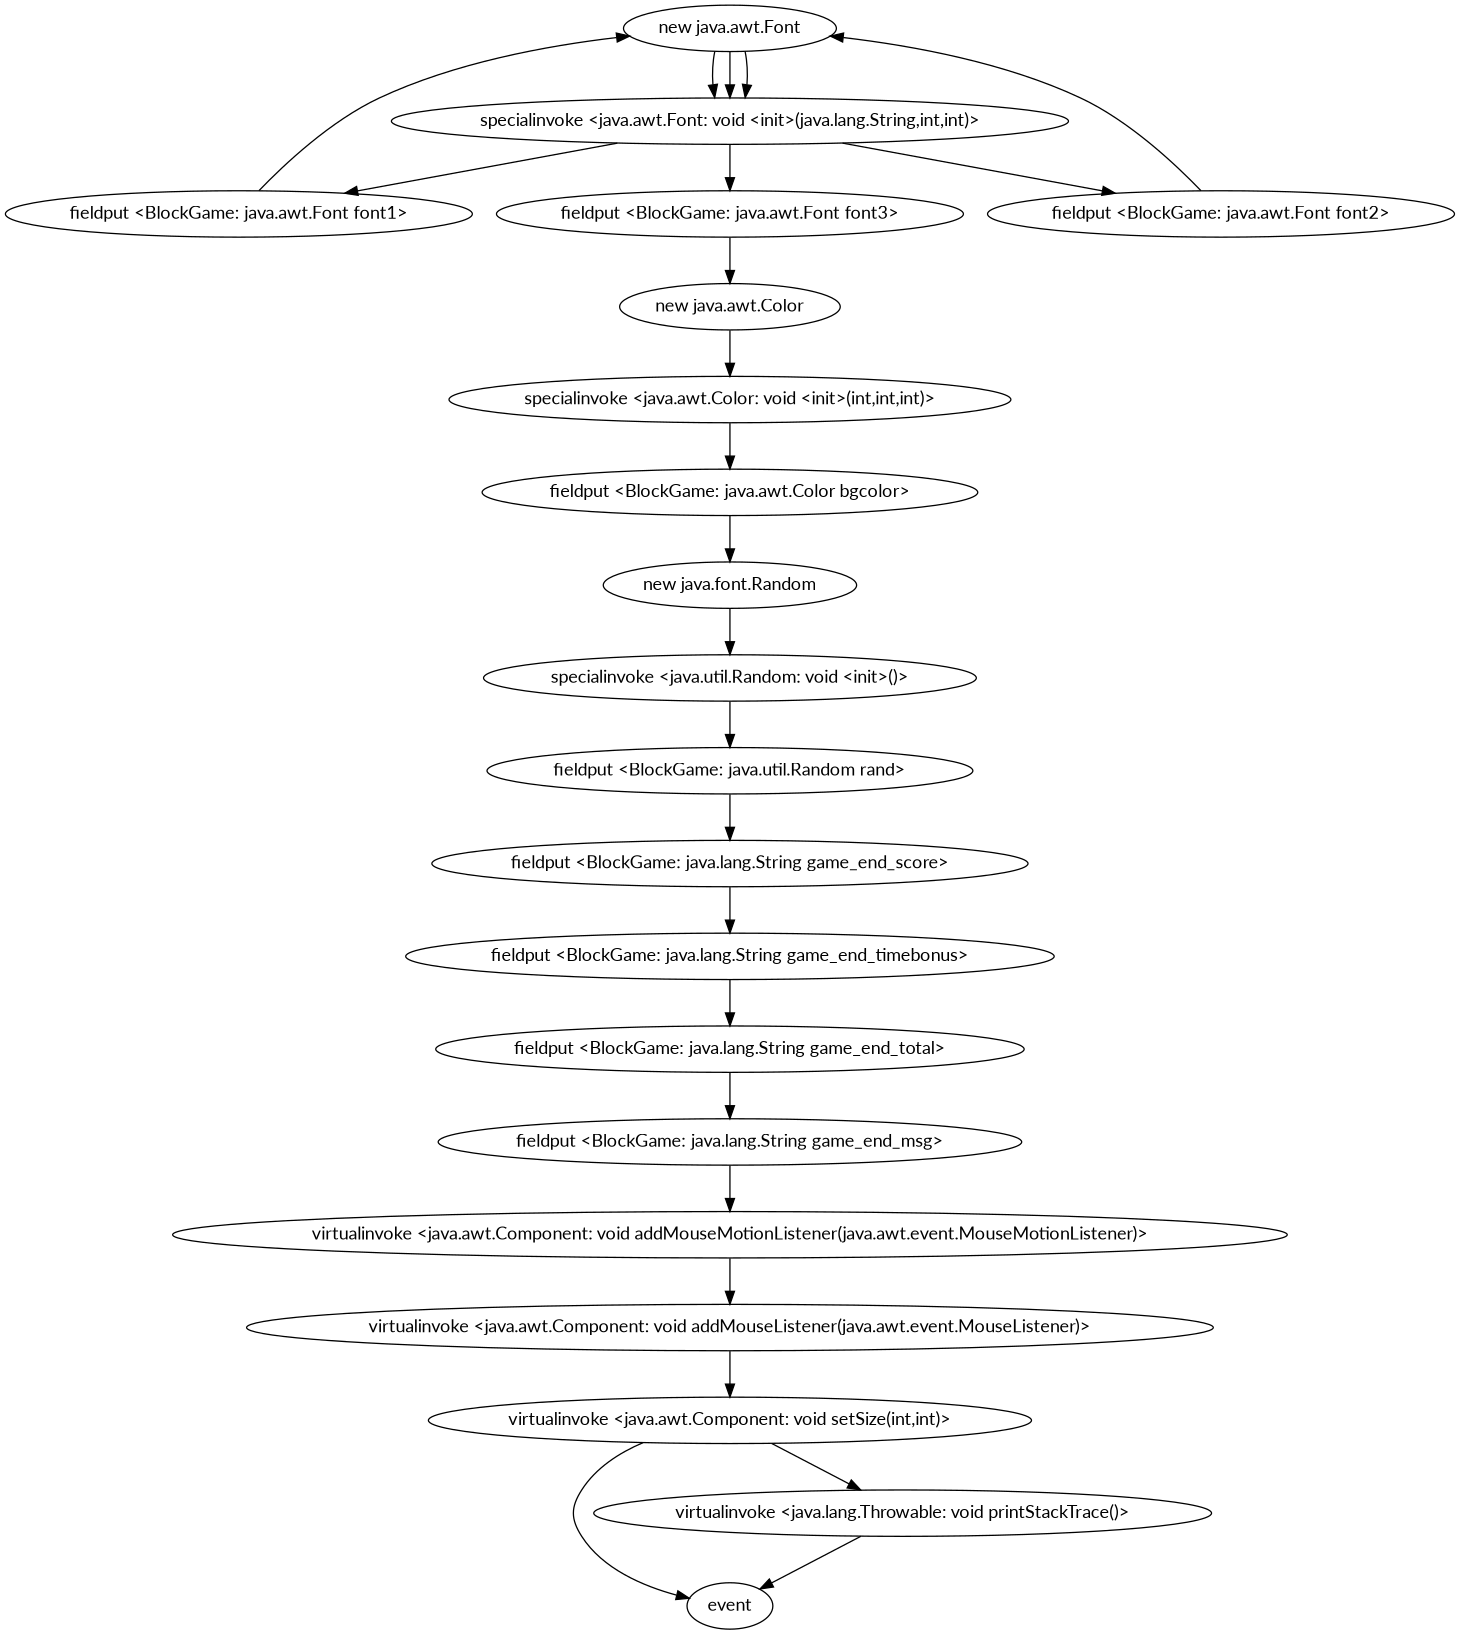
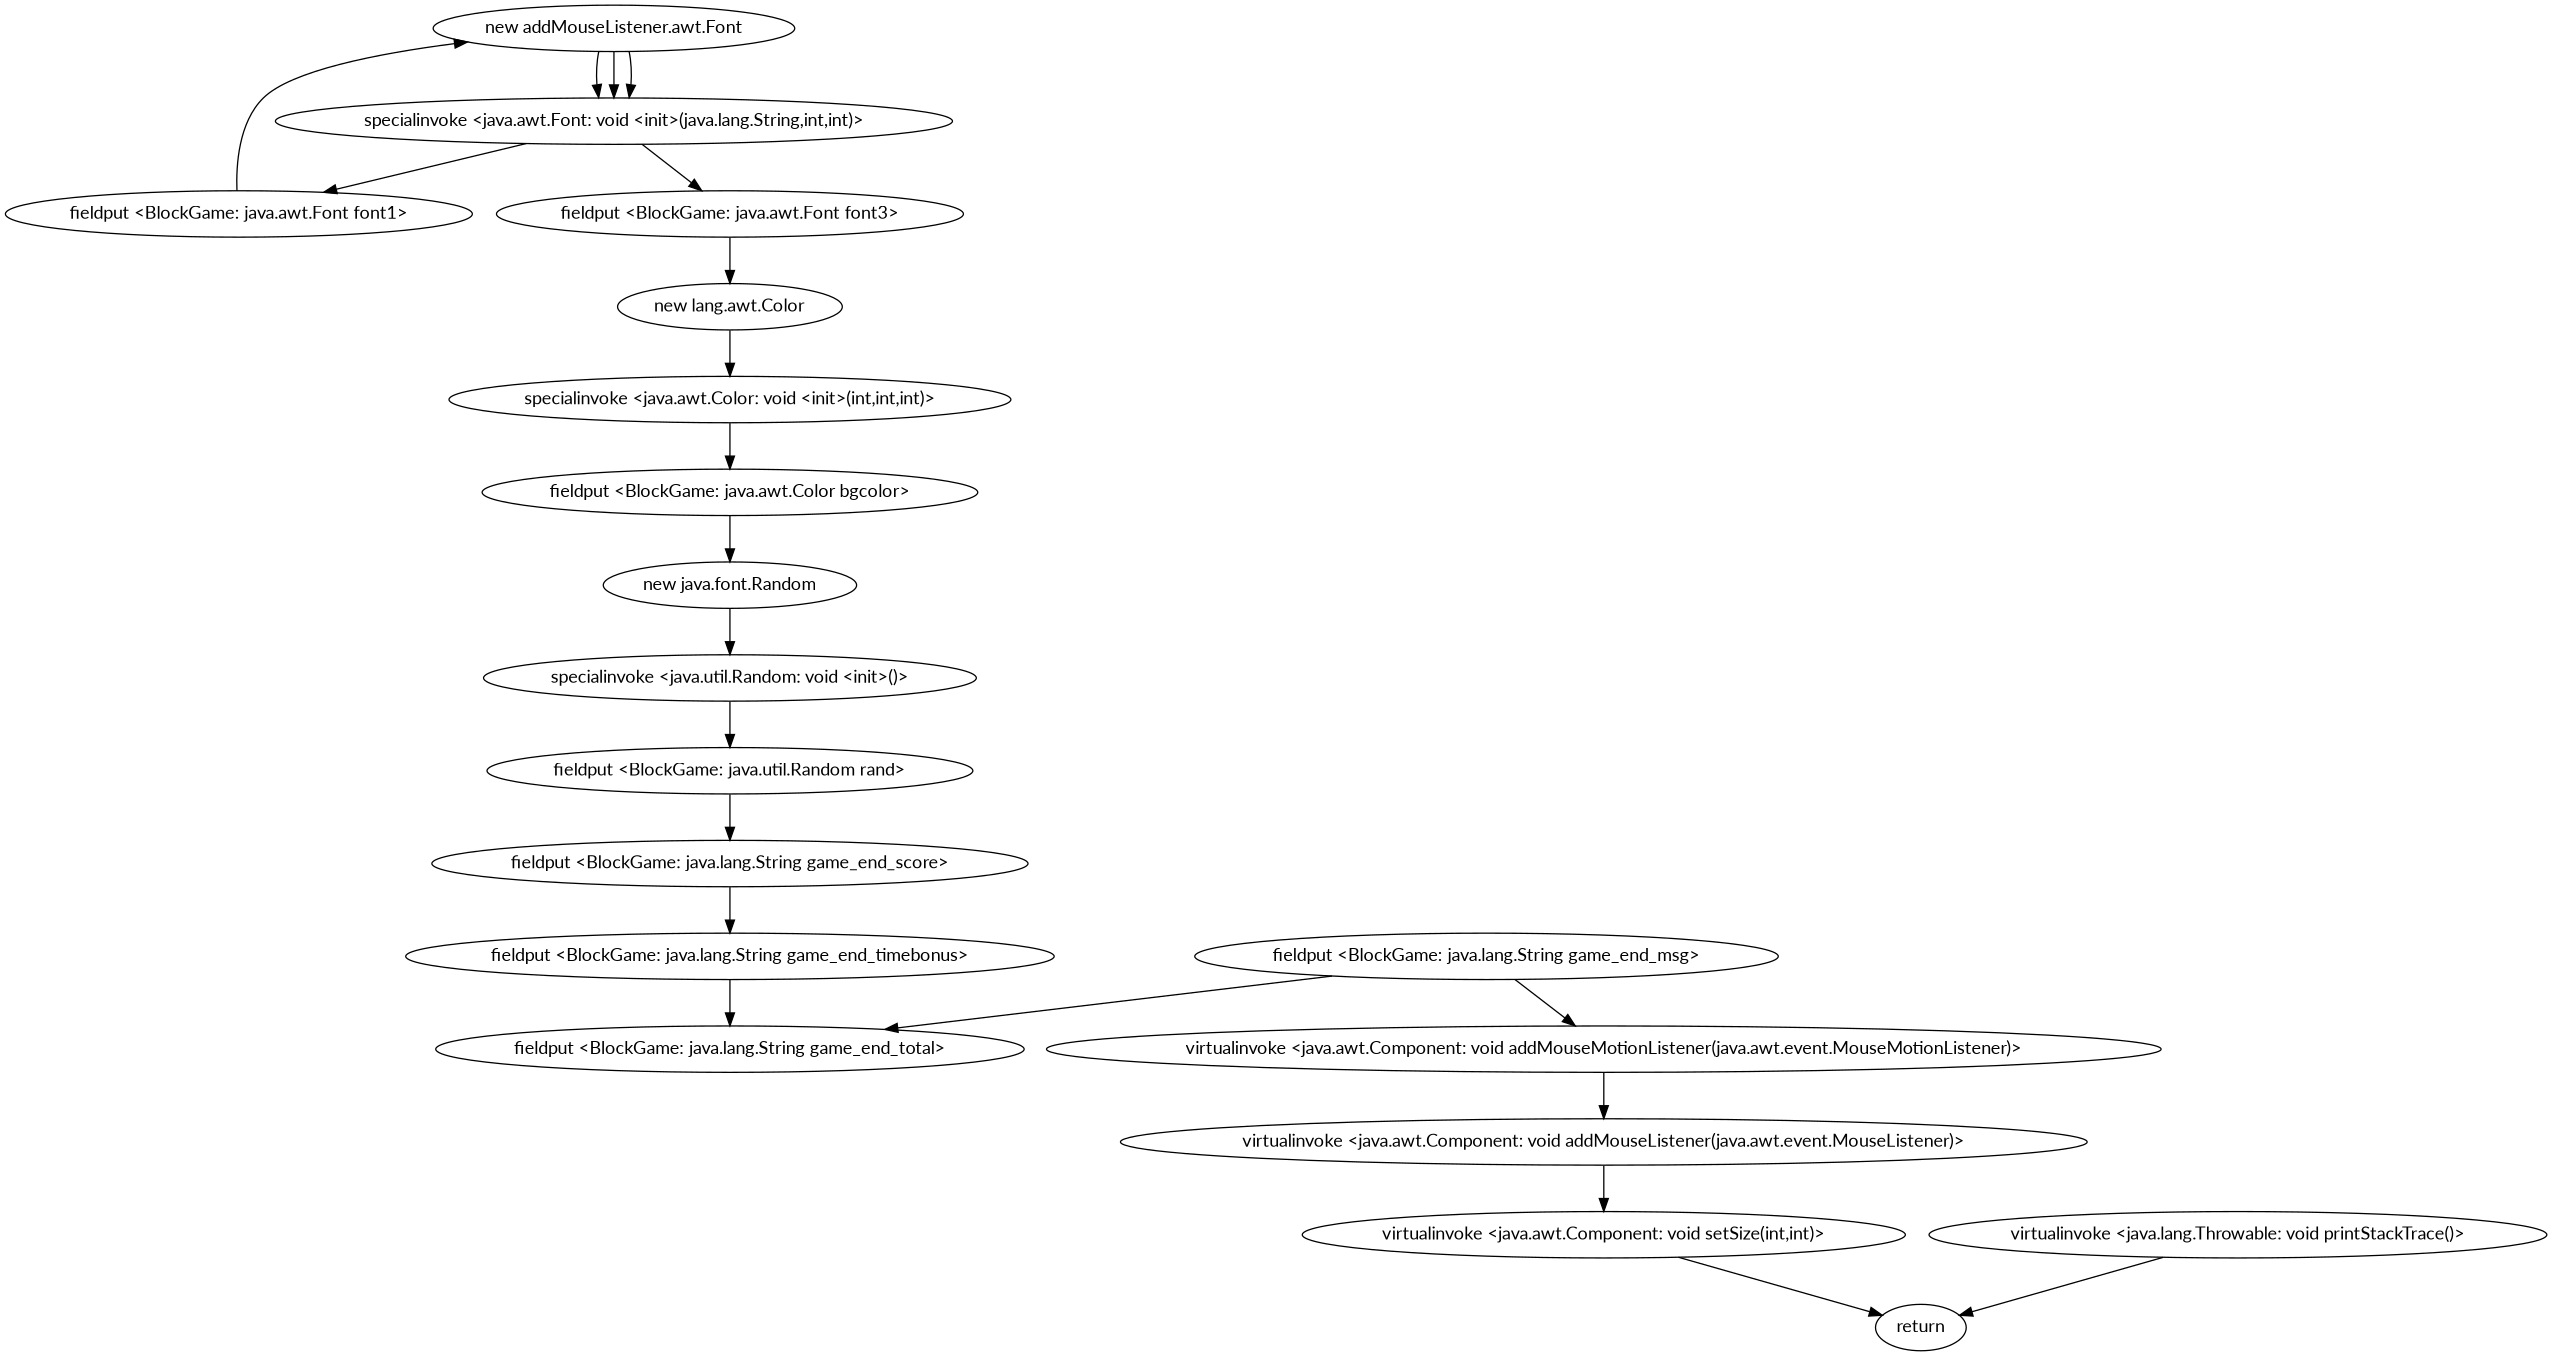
(730, 28) -> (614, 28)
(1221, 214) -> none
(730, 307) -> (730, 307)
(730, 1089) -> (1115, 1002)
(810, 1464) -> none
(730, 1606) -> (1921, 1328)
